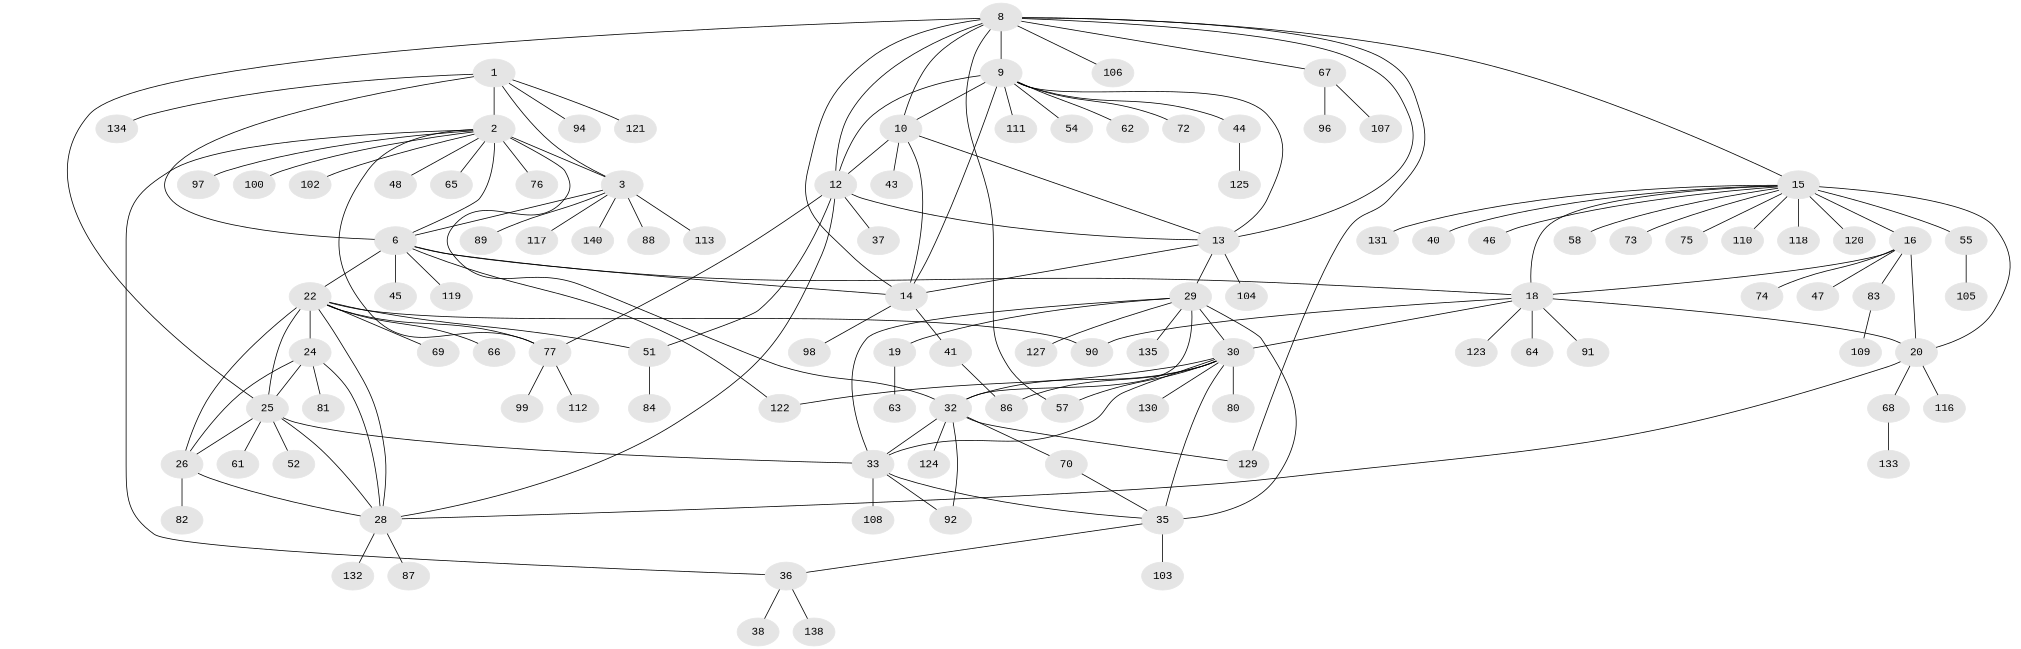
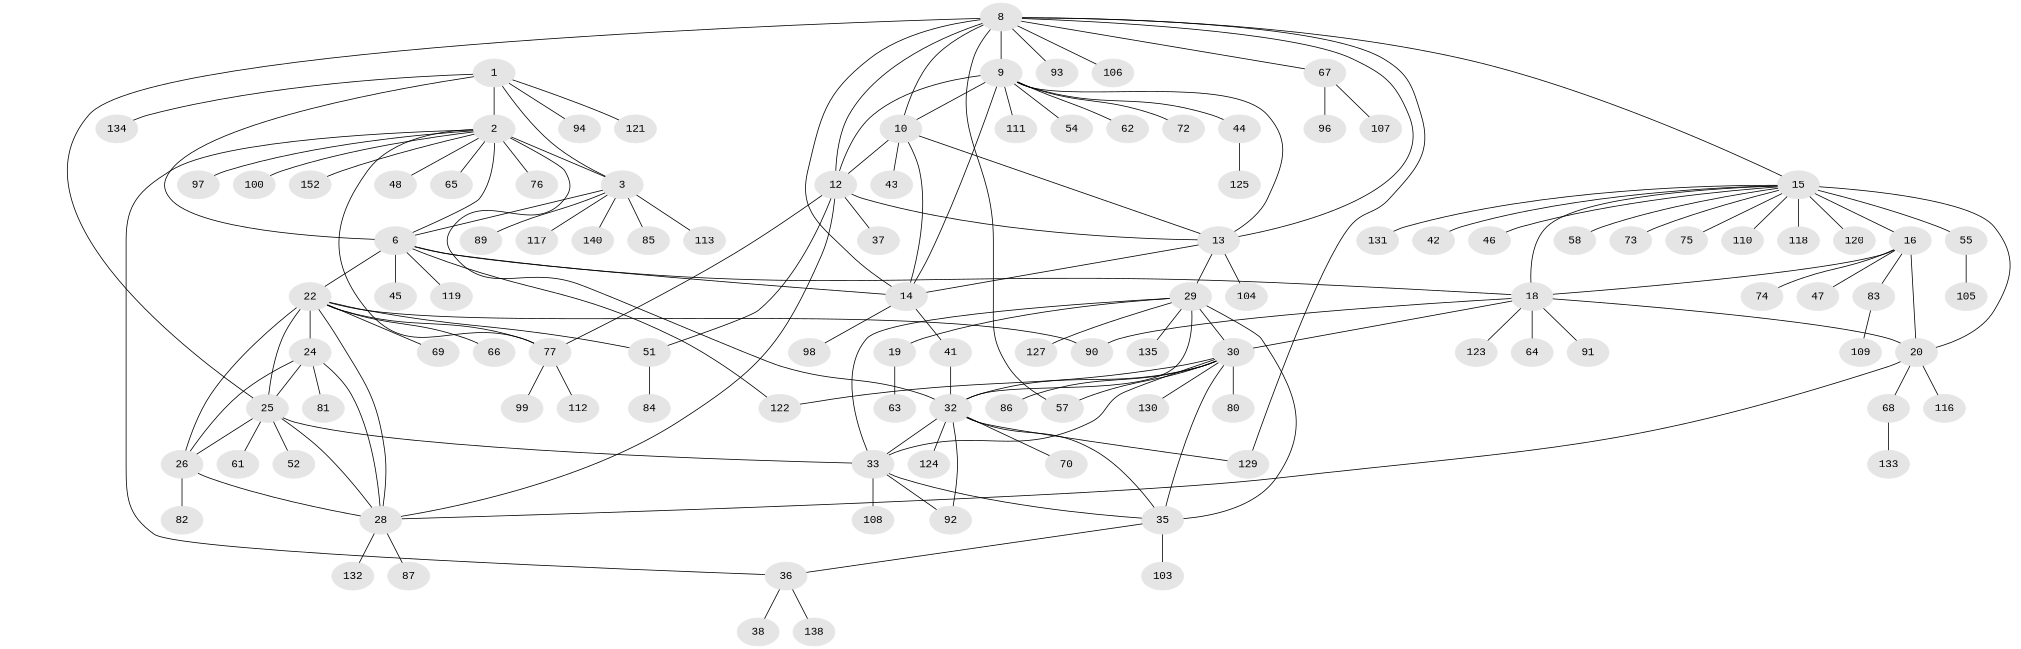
none -> (1057, 73)
(310, 185) -> (310, 185)
(649, 241) -> (649, 241)
(1434, 241) -> (1434, 241)
(978, 380) -> (951, 381)
(1119, 495) -> (1087, 447)
